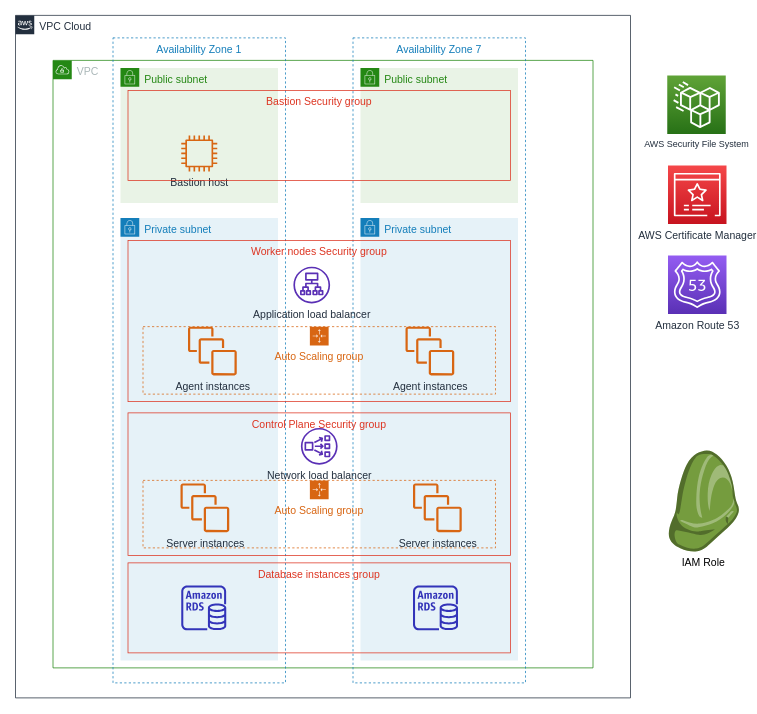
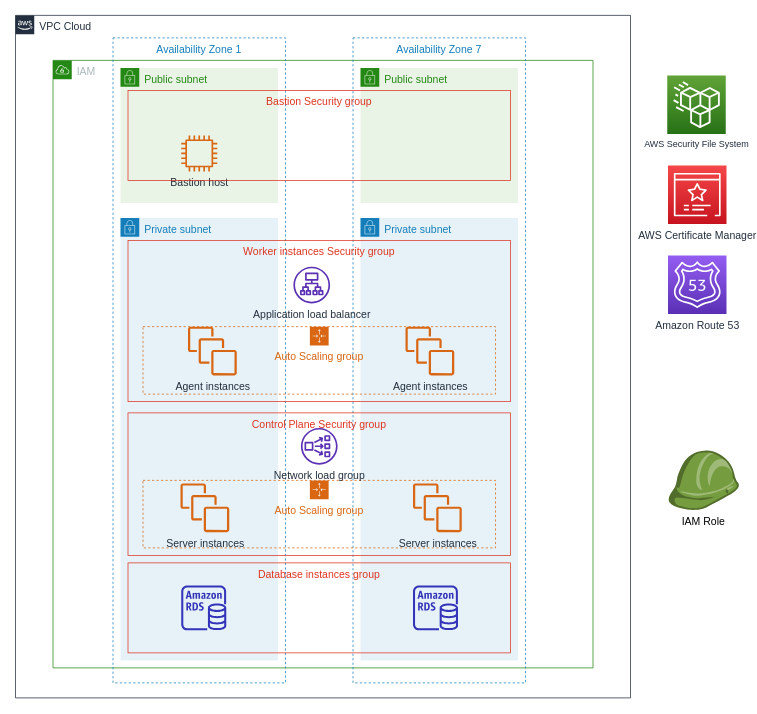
(86, 72) -> (86, 72)
(319, 252) -> (319, 252)
(320, 476) -> (320, 476)
(703, 501) -> (703, 480)
